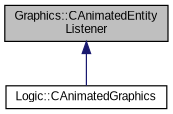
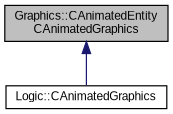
(86, 23) -> (86, 23)
